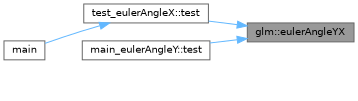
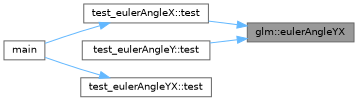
(146, 50) -> (146, 50)
none -> (146, 87)
